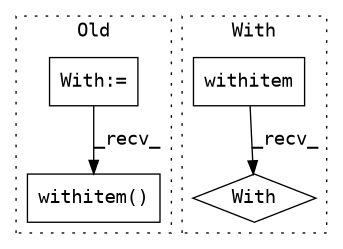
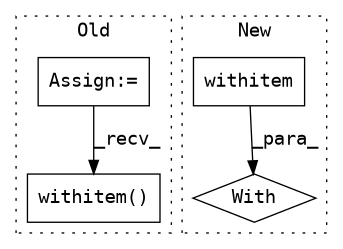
(254, 31) -> (254, 31)
(94, 82) -> (94, 82)
(285, 140) -> (285, 140)
